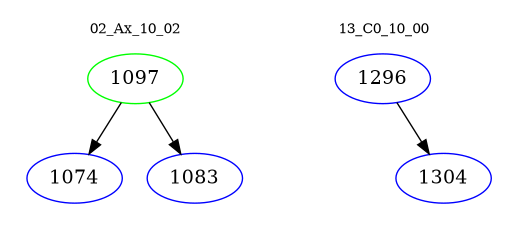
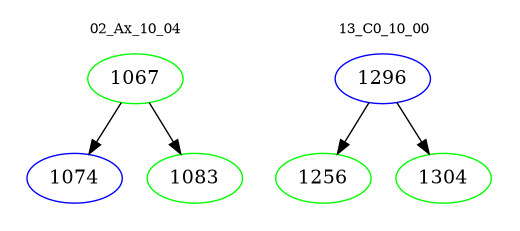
(135, 30) -> (135, 30)
(135, 79) -> (135, 79)
(195, 178) -> (195, 178)
none -> (323, 178)
(444, 178) -> (444, 178)
